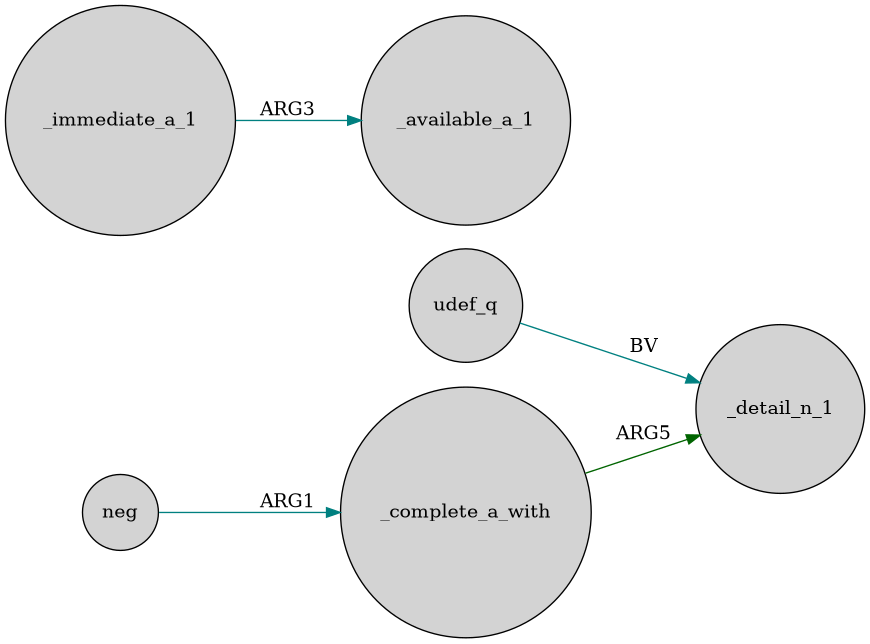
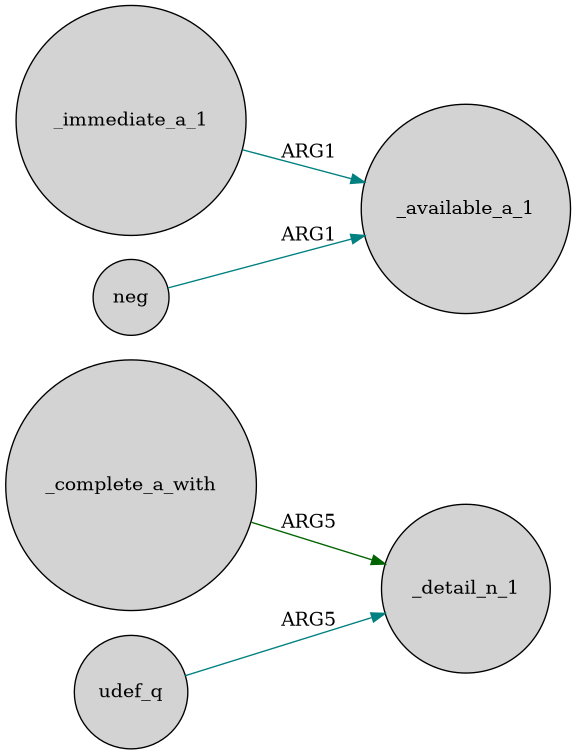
(288, 110) -> (309, 152)
(644, 347) -> (309, 621)
(243, 512) -> (260, 264)
